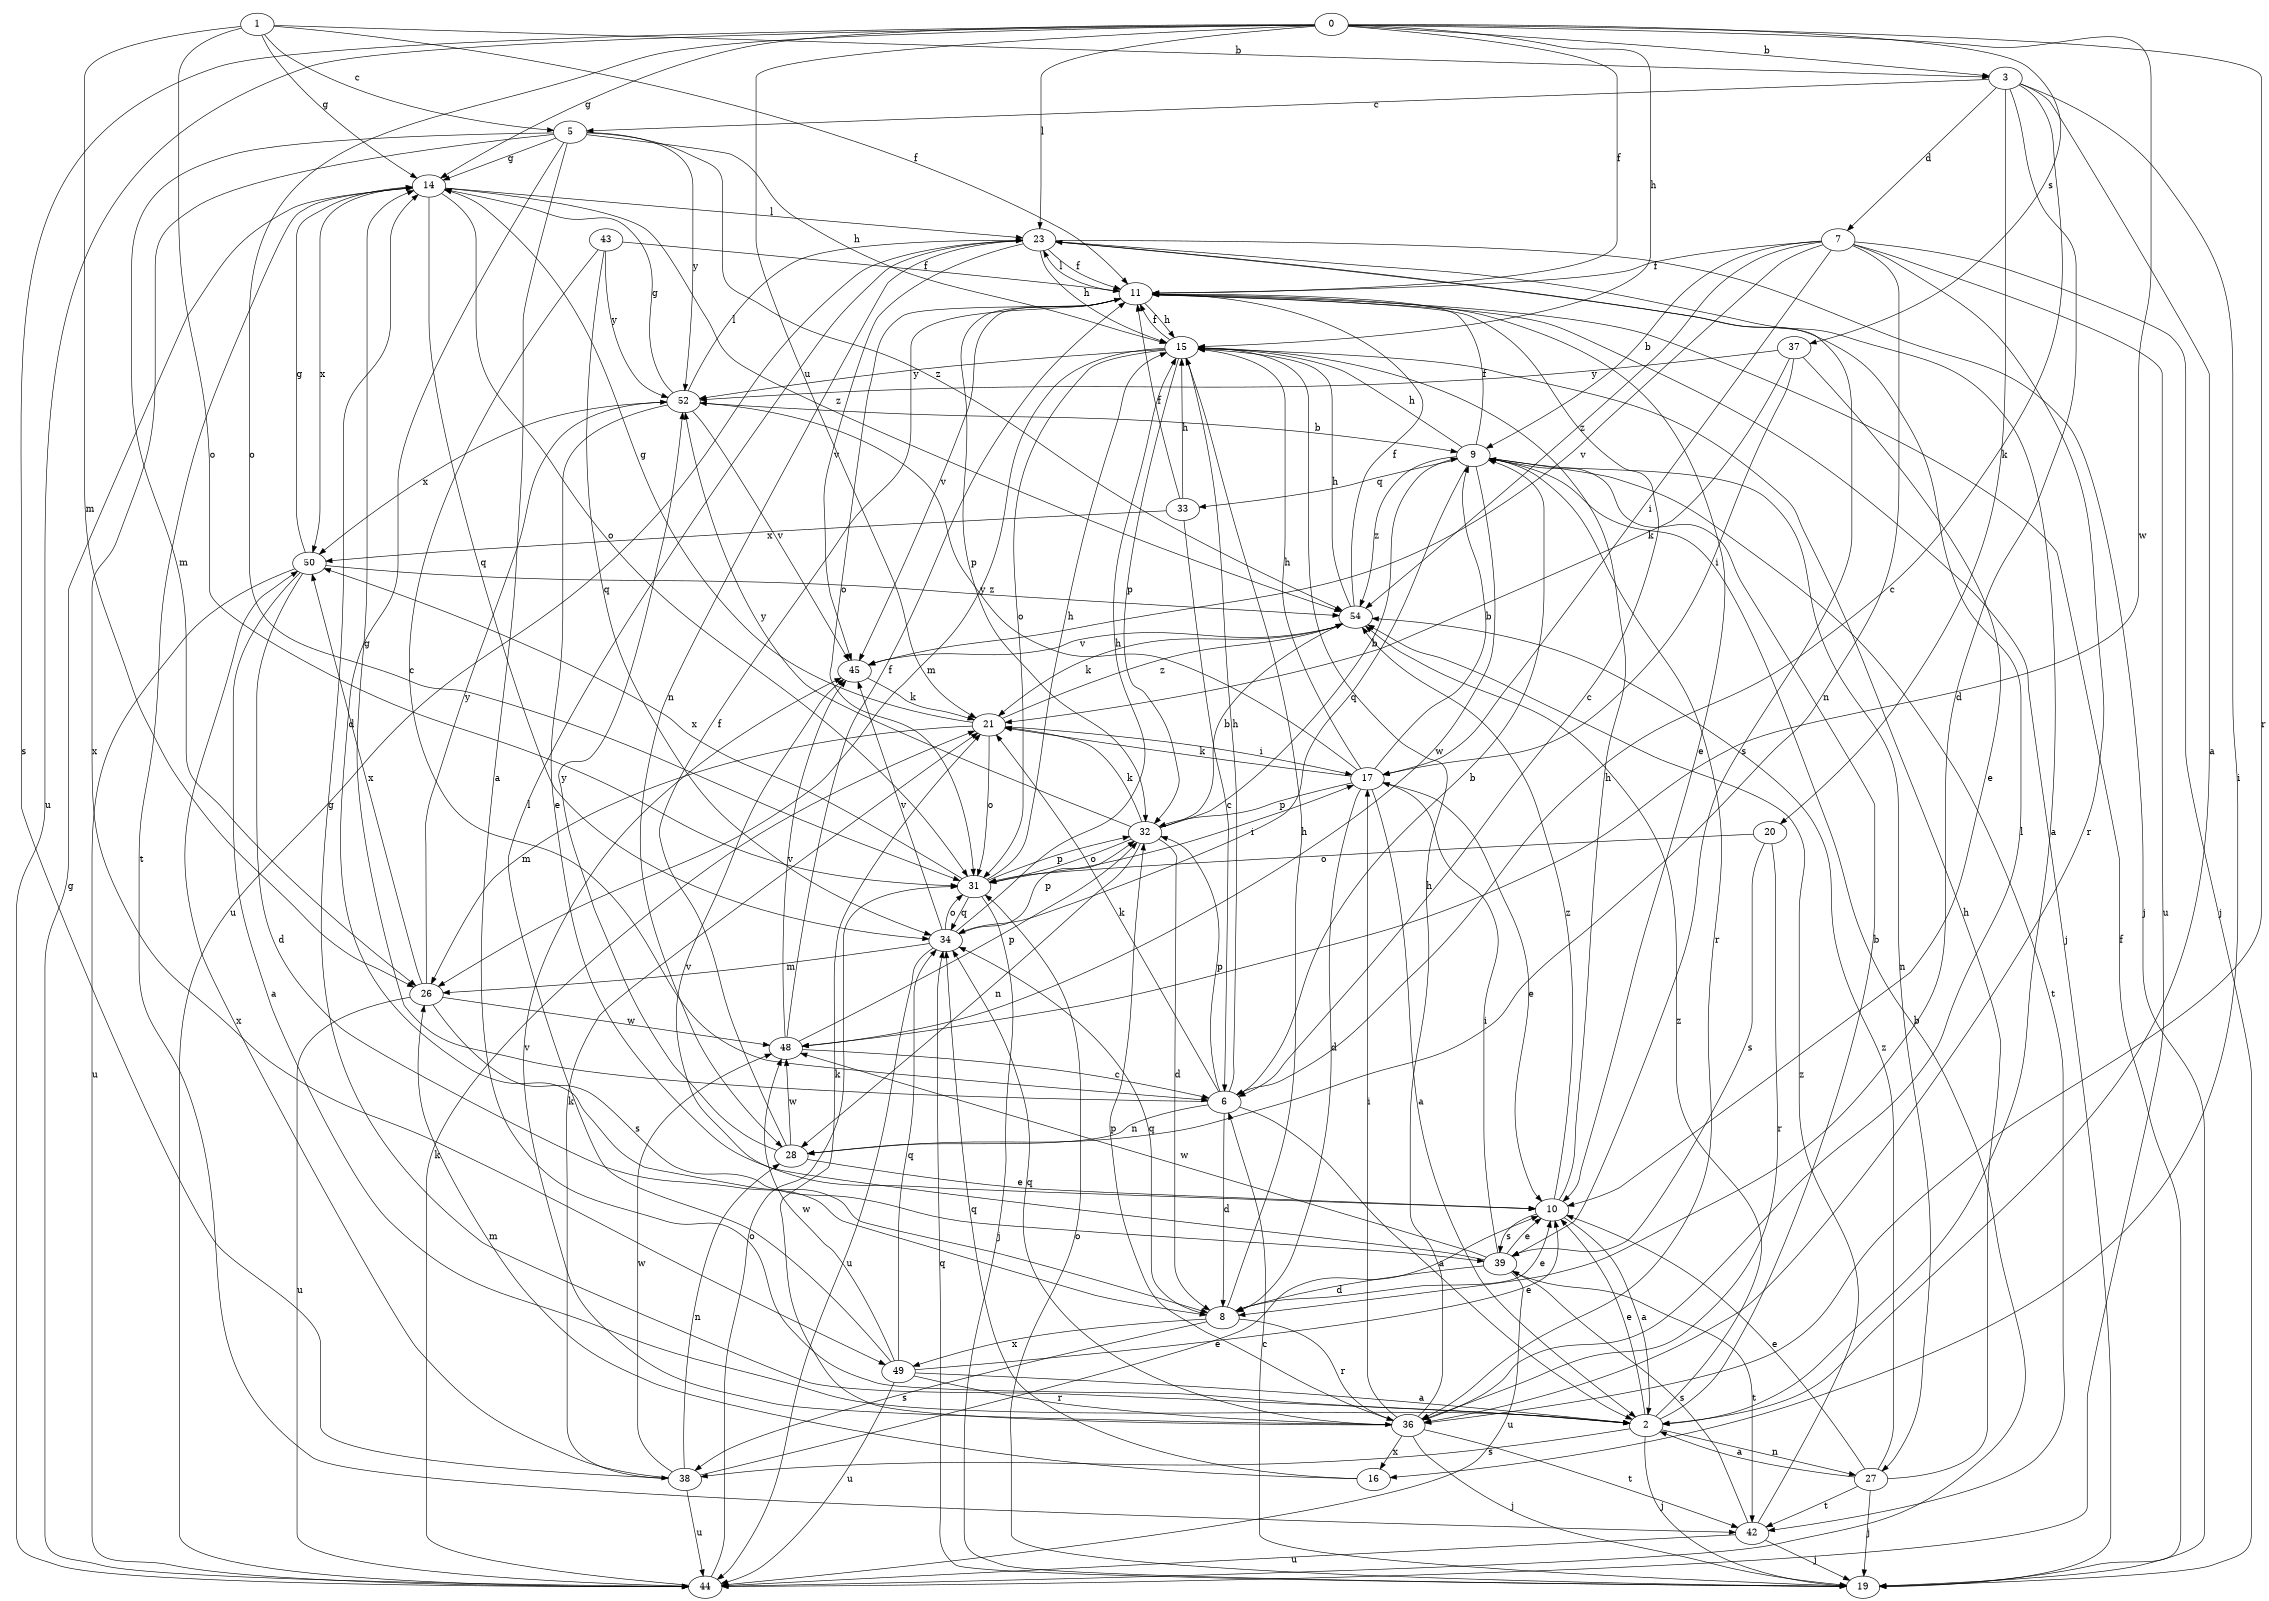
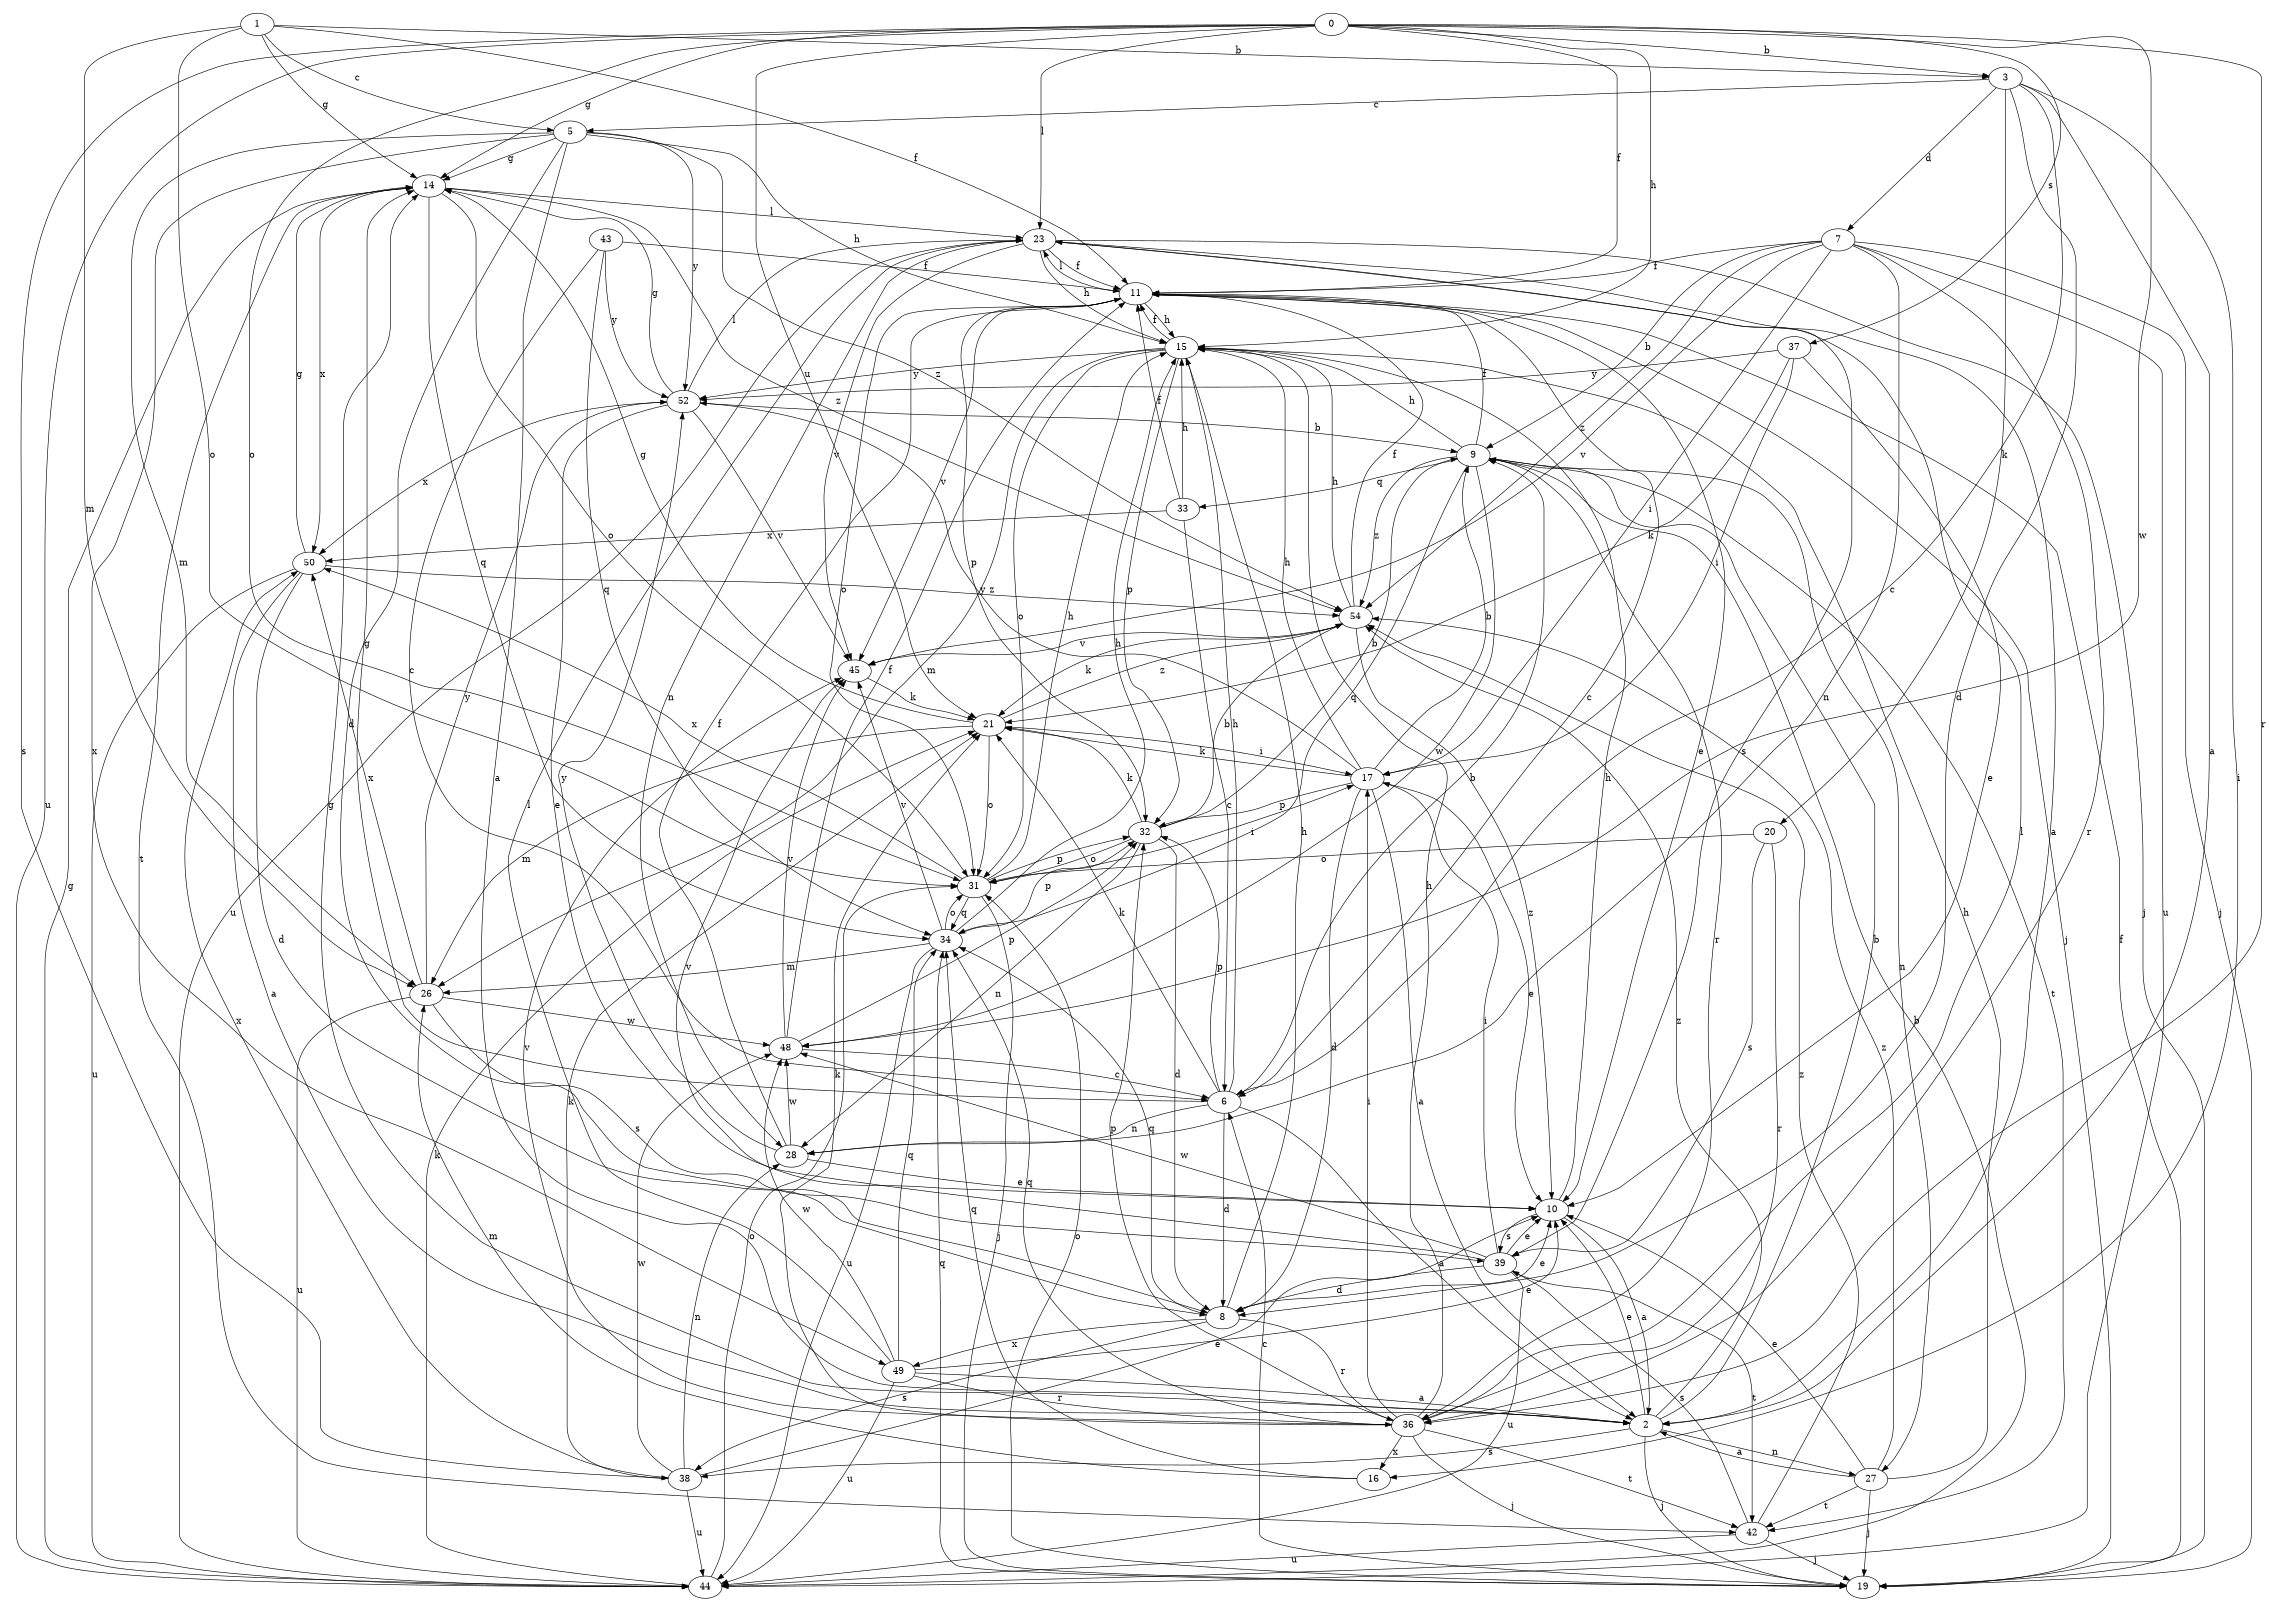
(846, 707) -> none
(1557, 878) -> (1515, 867)
